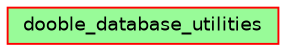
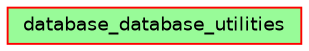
(143, 26) -> (154, 26)
